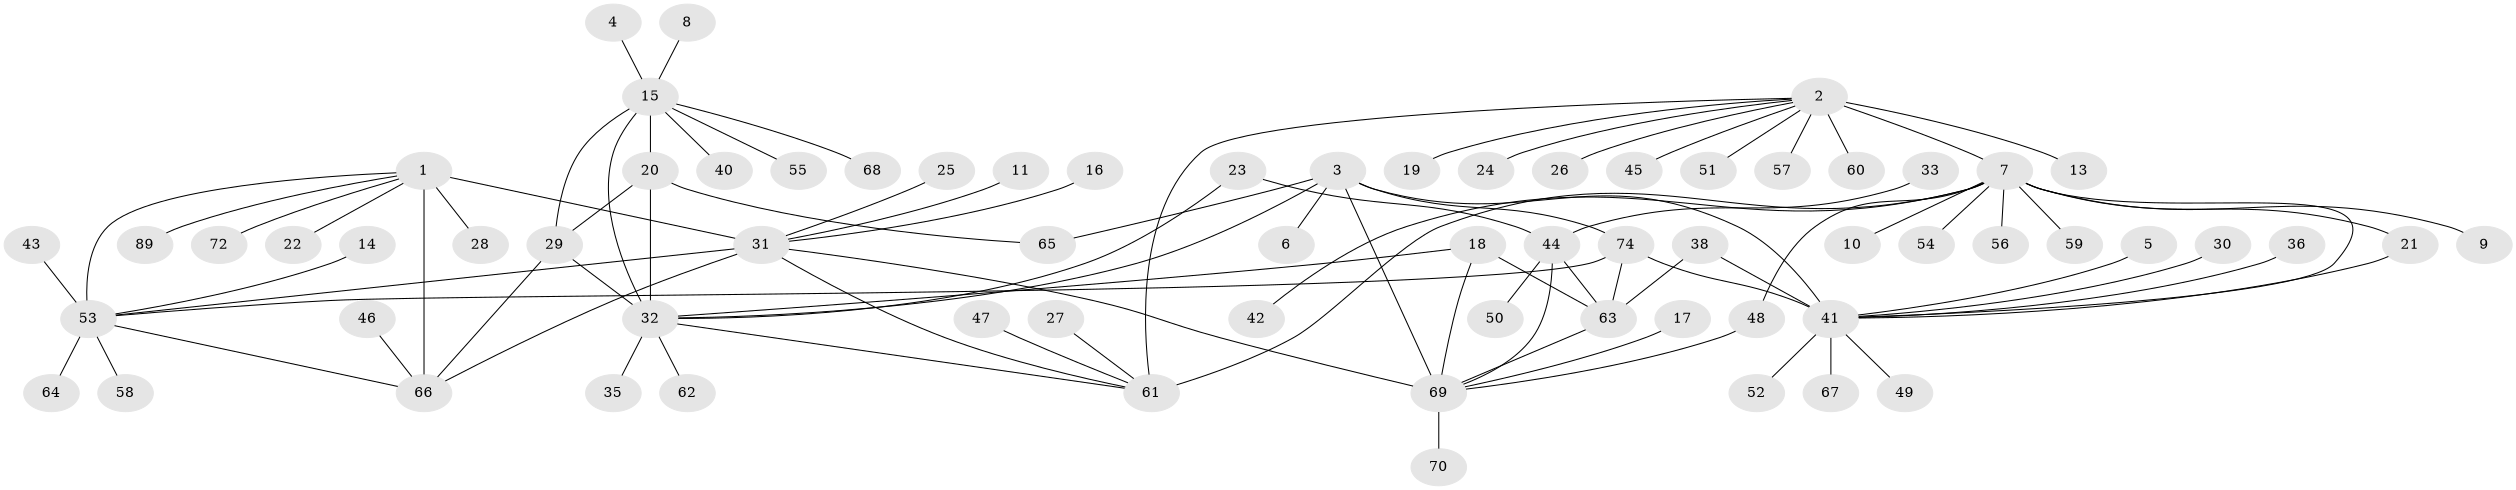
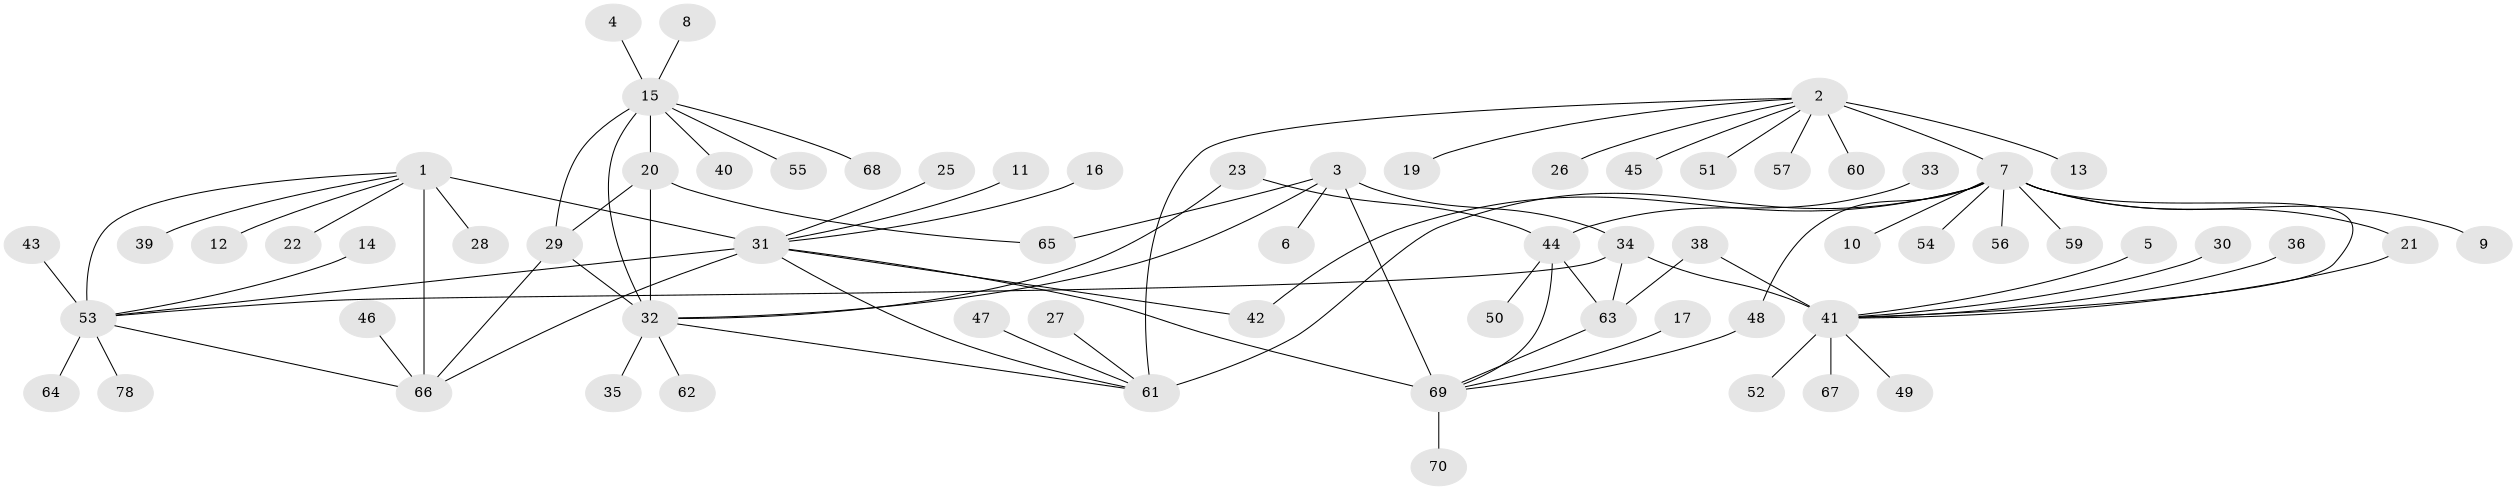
(1486, 171) -> none
(1715, 218) -> none
(145, 245) -> (145, 245)
(219, 245) -> (219, 245)
(1478, 245) -> none
(1626, 245) -> (1626, 245)
none -> (1108, 296)
(126, 393) -> (126, 393)
